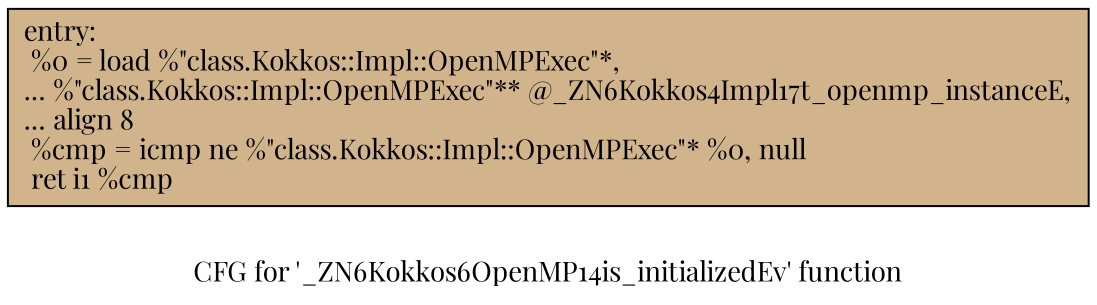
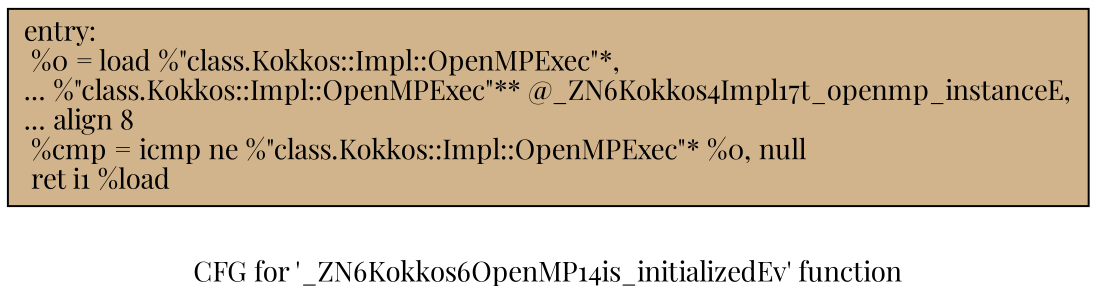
(99, 180) -> (98, 180)
